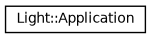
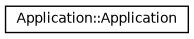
(75, 19) -> (97, 19)
